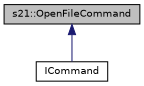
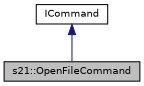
(72, 48) -> (72, 48)
